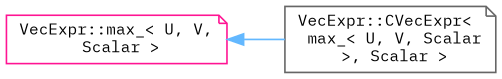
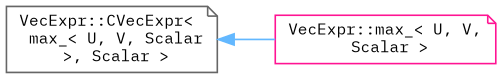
(264, 39) -> (255, 39)
